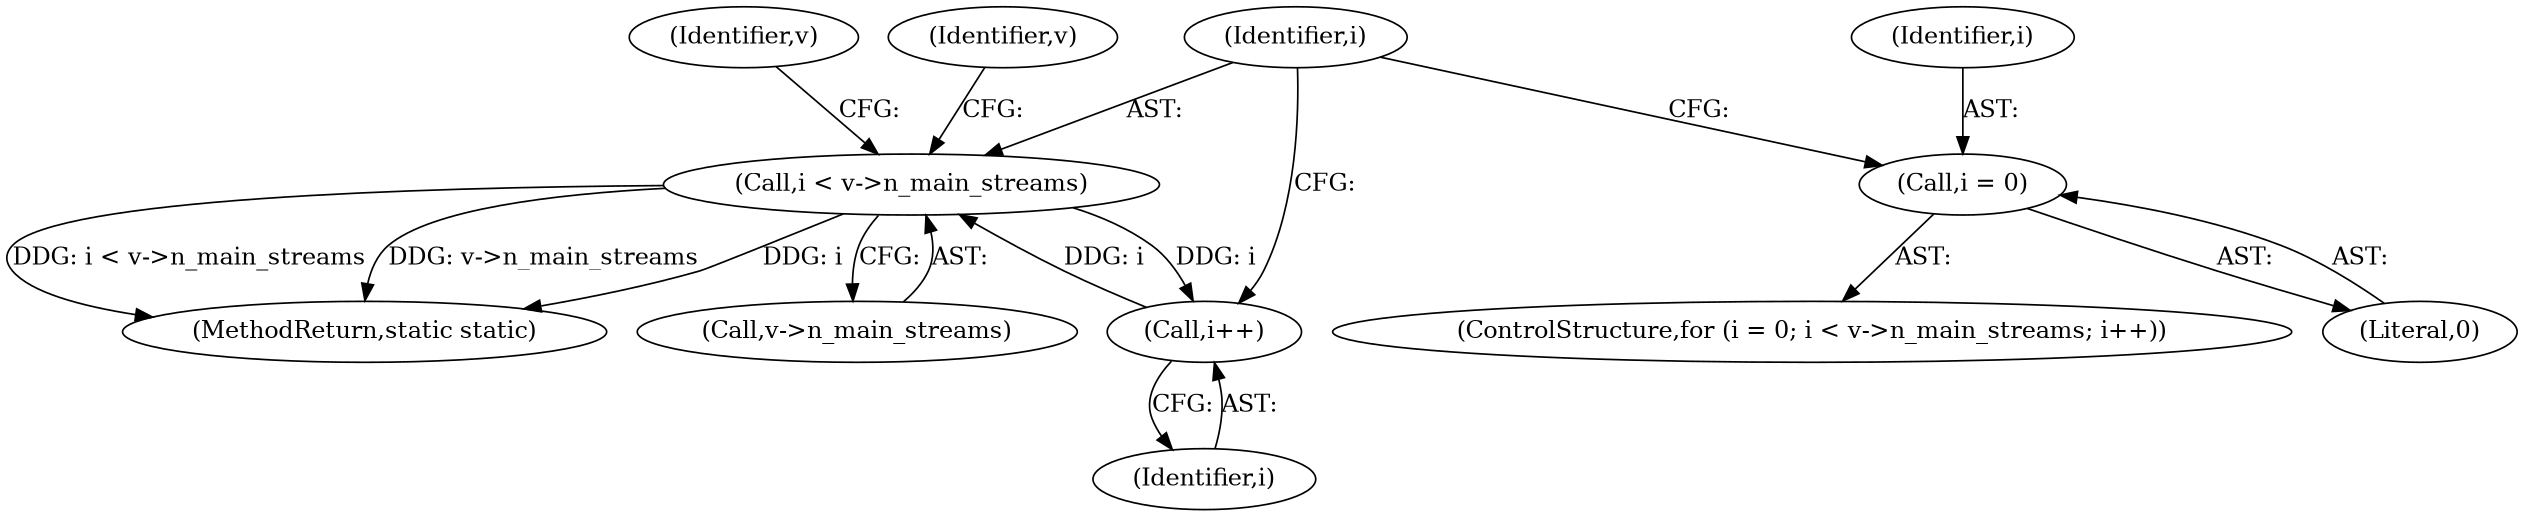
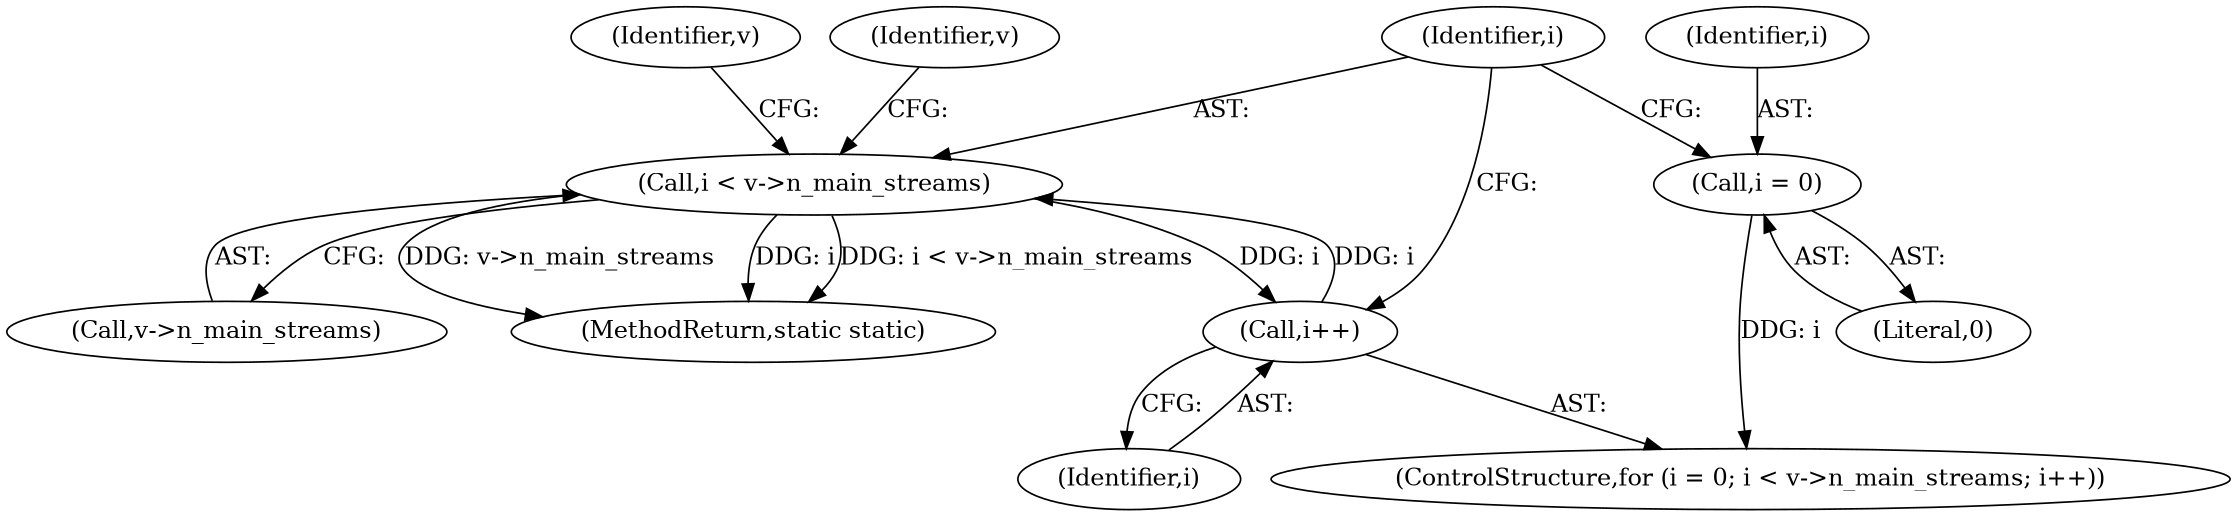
(1927, 258) -> (1781, 332)
none -> (1506, 399)
